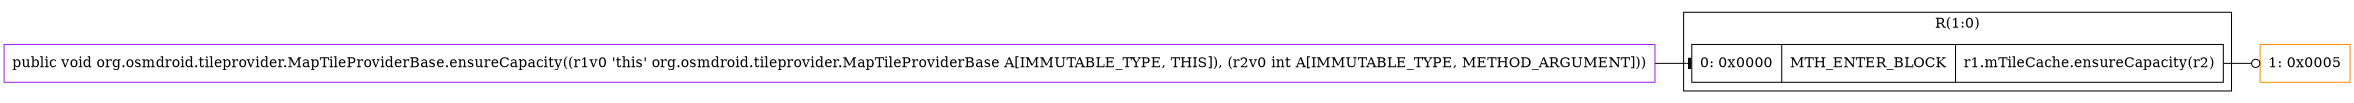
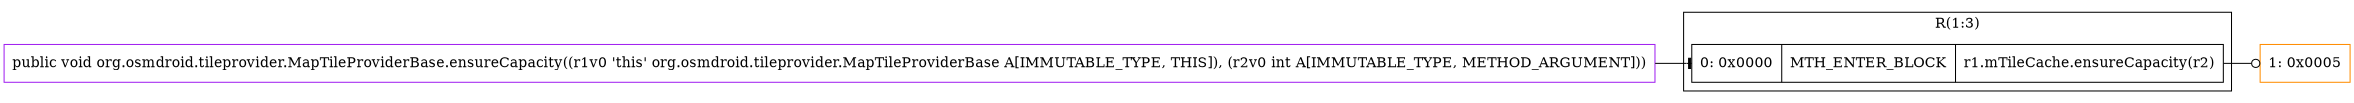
(1958, 24) -> (1958, 24)
